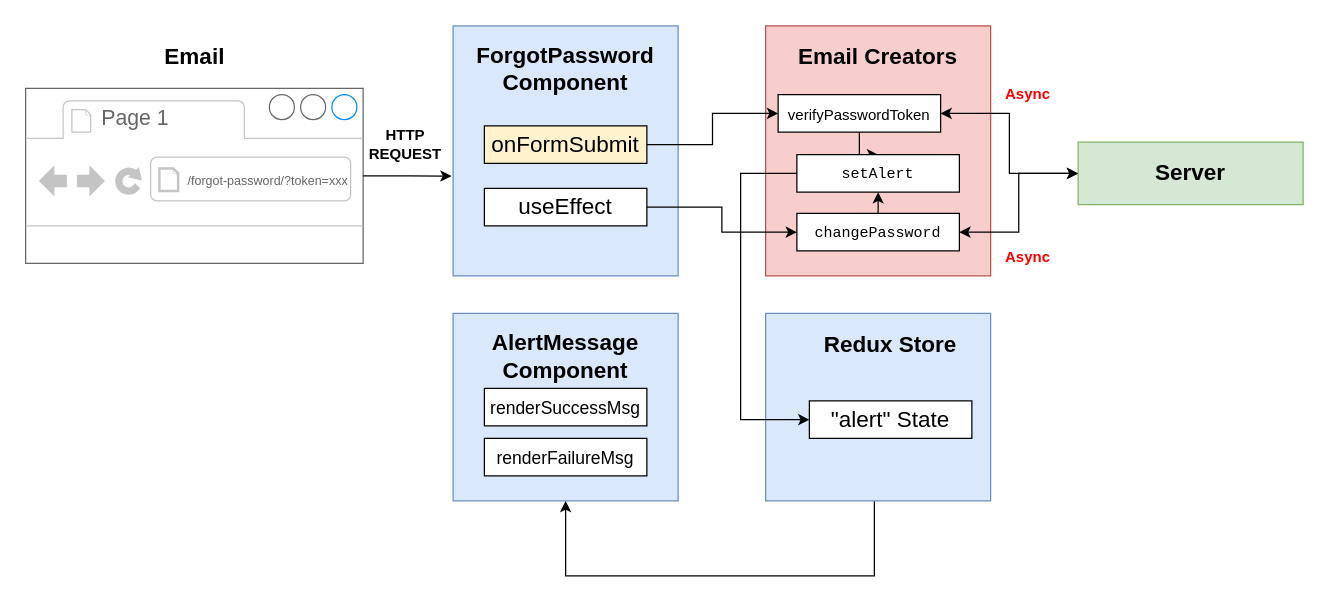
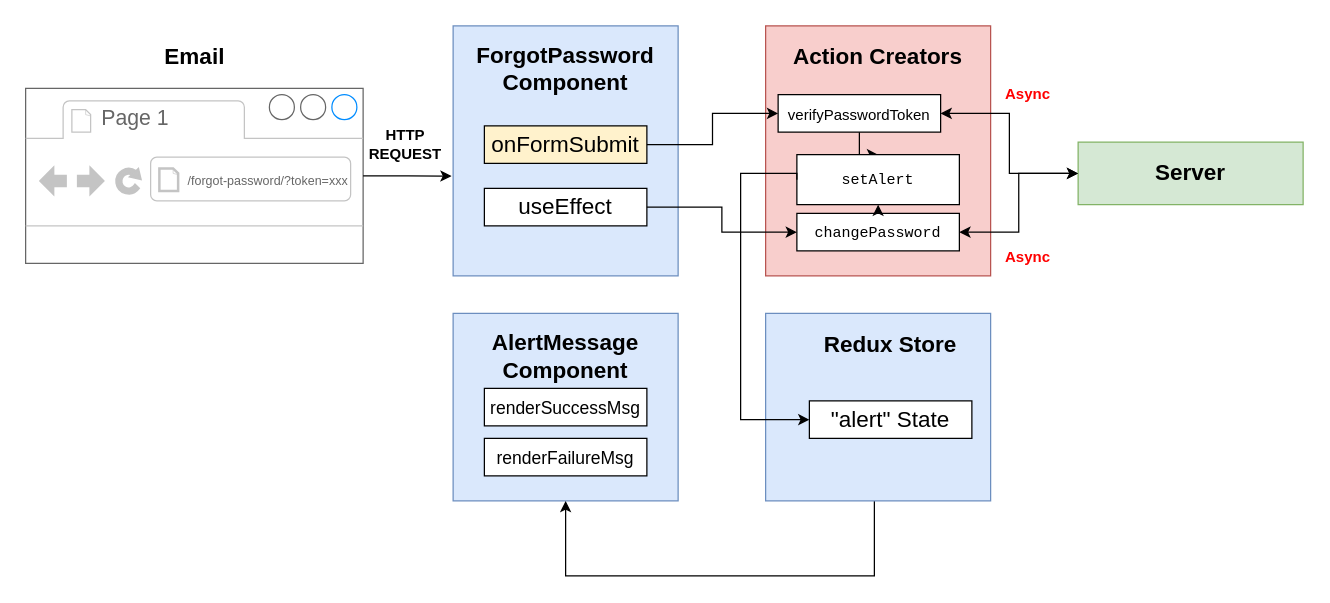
(878, 57) -> (878, 57)
(878, 173) -> (878, 179)
